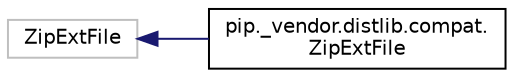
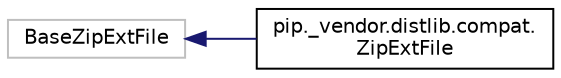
(73, 39) -> (97, 39)
